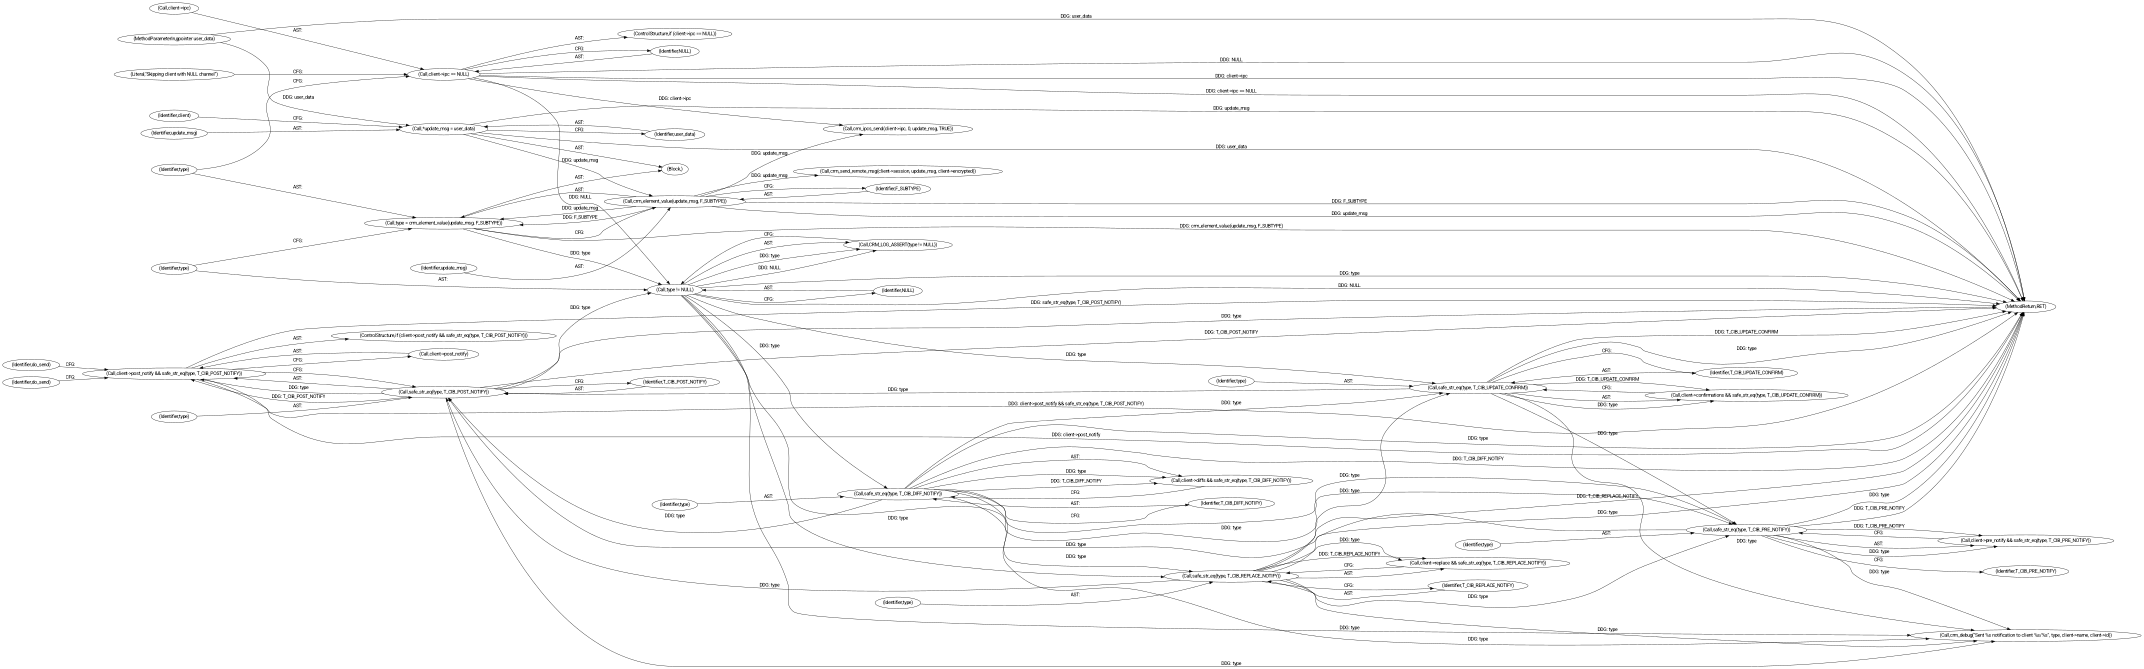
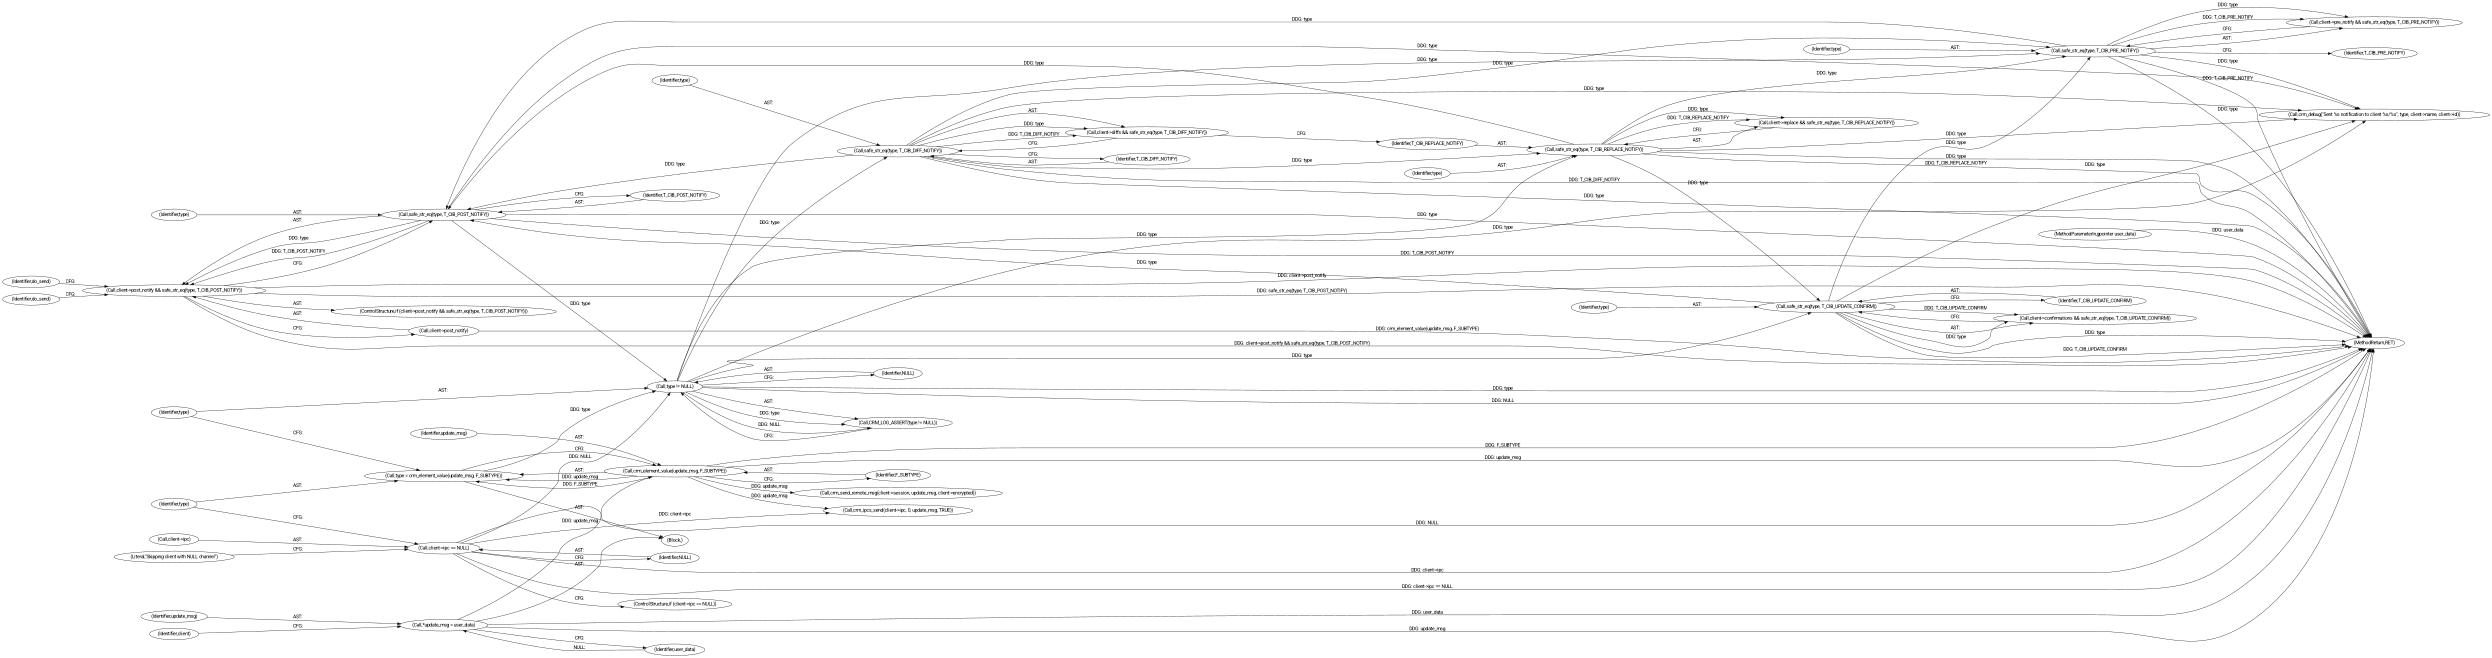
(580, 38) -> (580, 599)
(295, 108) -> none
(580, 123) -> (580, 648)
(1247, 230) -> (1413, 332)
(1163, 414) -> none
(1346, 590) -> (1298, 139)
